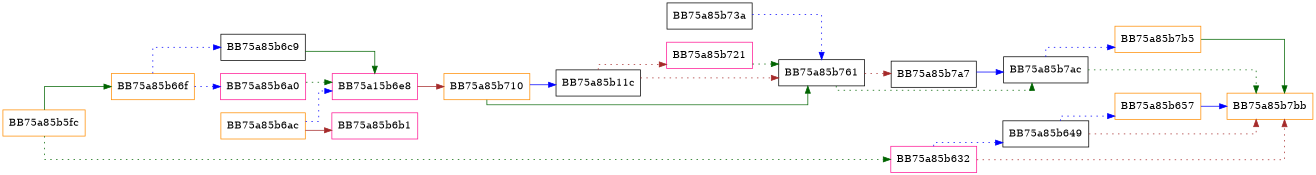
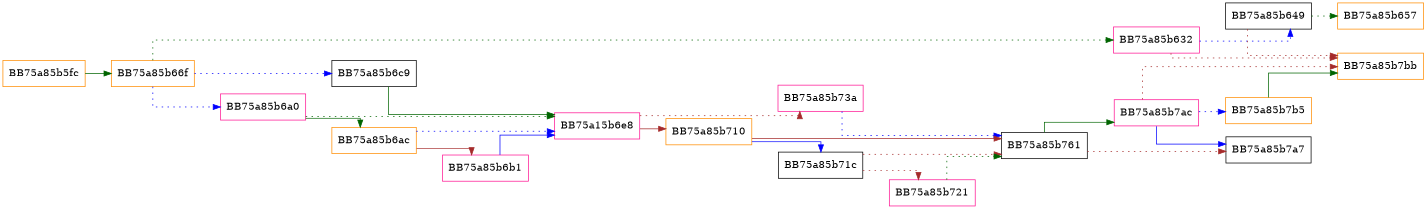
(710, 16) -> (821, 98)
(1046, 70) -> (1156, 113)
(1180, 70) -> (1220, 67)
(986, 72) -> (1179, 144)
(598, 83) -> (821, 165)
(932, 90) -> (1071, 122)
(651, 105) -> (837, 139)
(1210, 106) -> none
none -> (720, 116)
(1082, 116) -> (1321, 16)
none -> (334, 118)
none -> (500, 136)
(452, 159) -> (619, 40)
